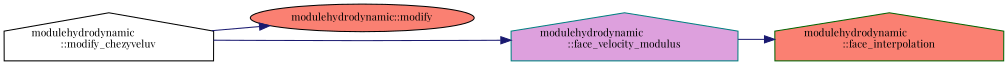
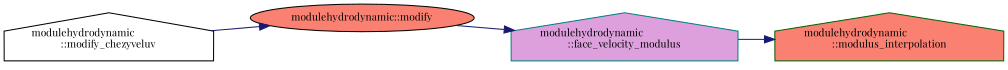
(889, 39) -> (889, 39)
(357, 41) -> (480, 28)
